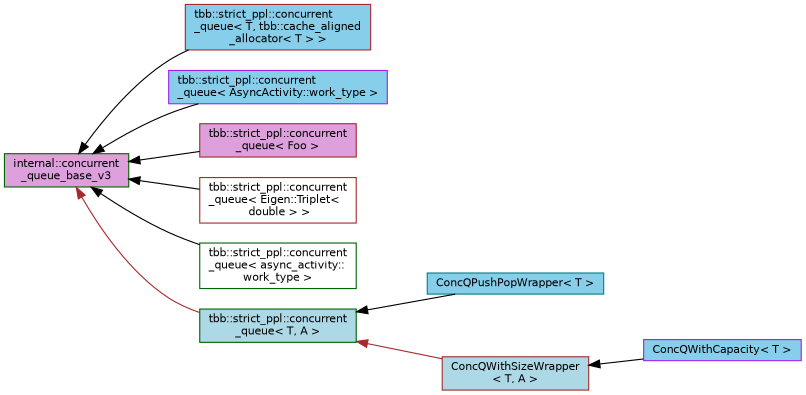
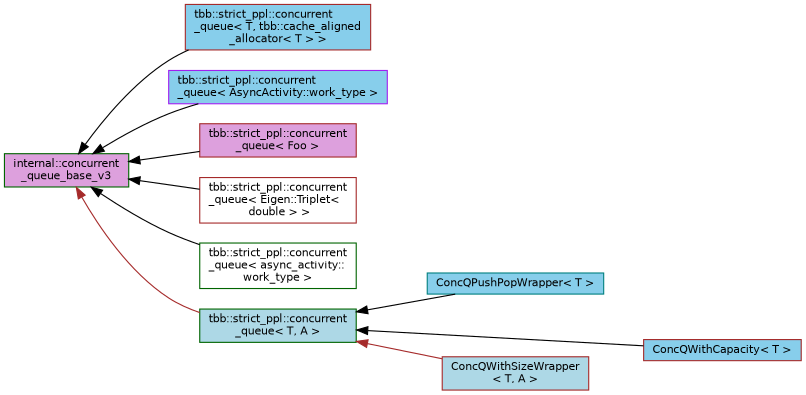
(722, 350) -> (722, 350)
(622, 361) -> (506, 338)
